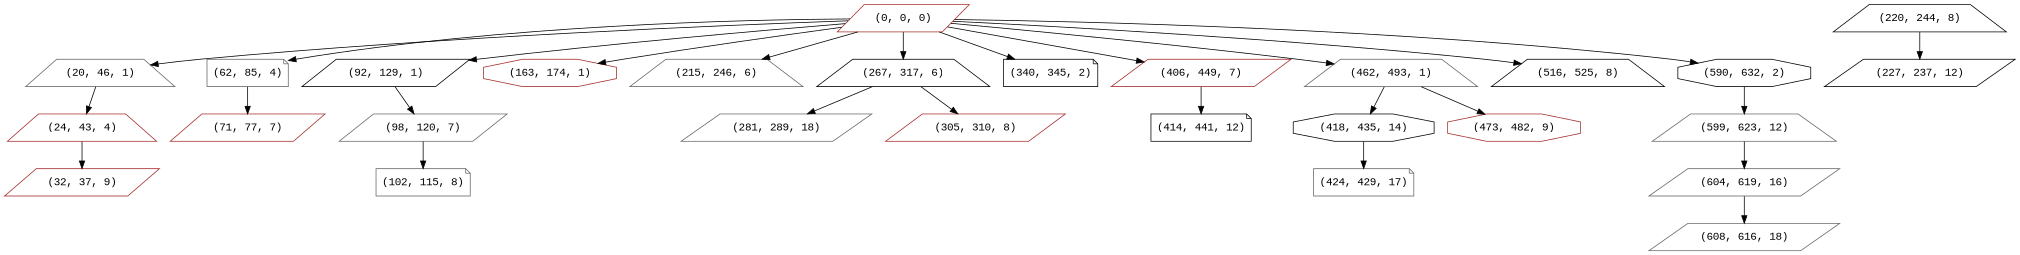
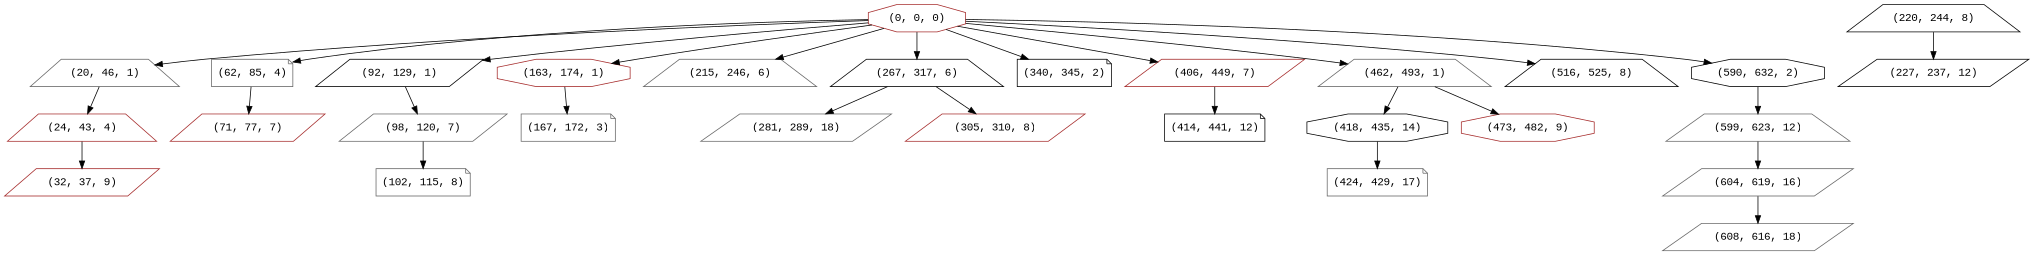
(903, 18) -> (917, 18)
none -> (568, 128)
